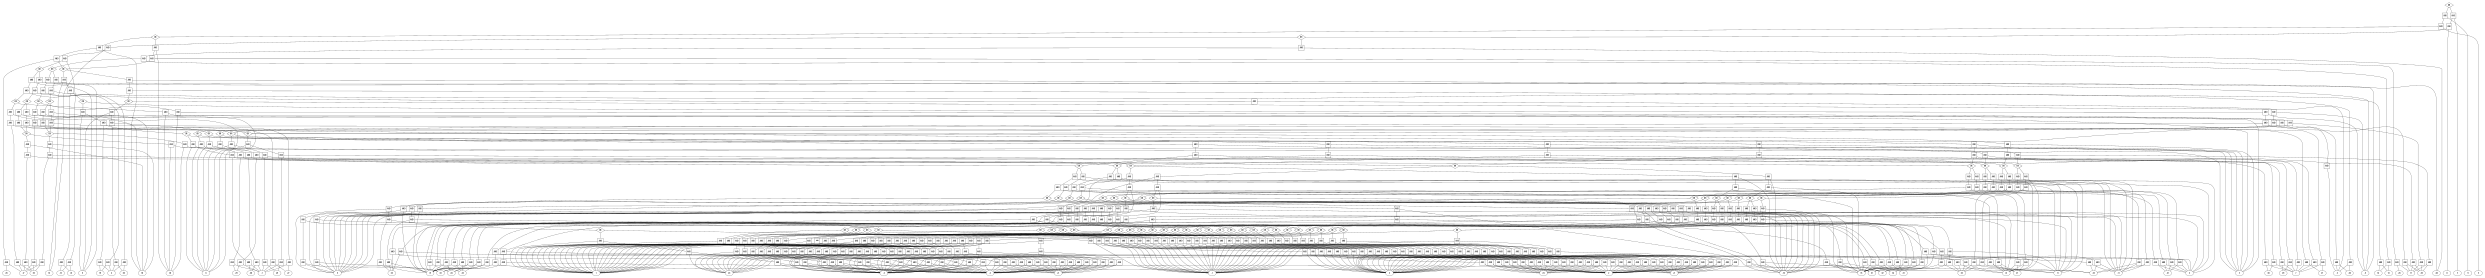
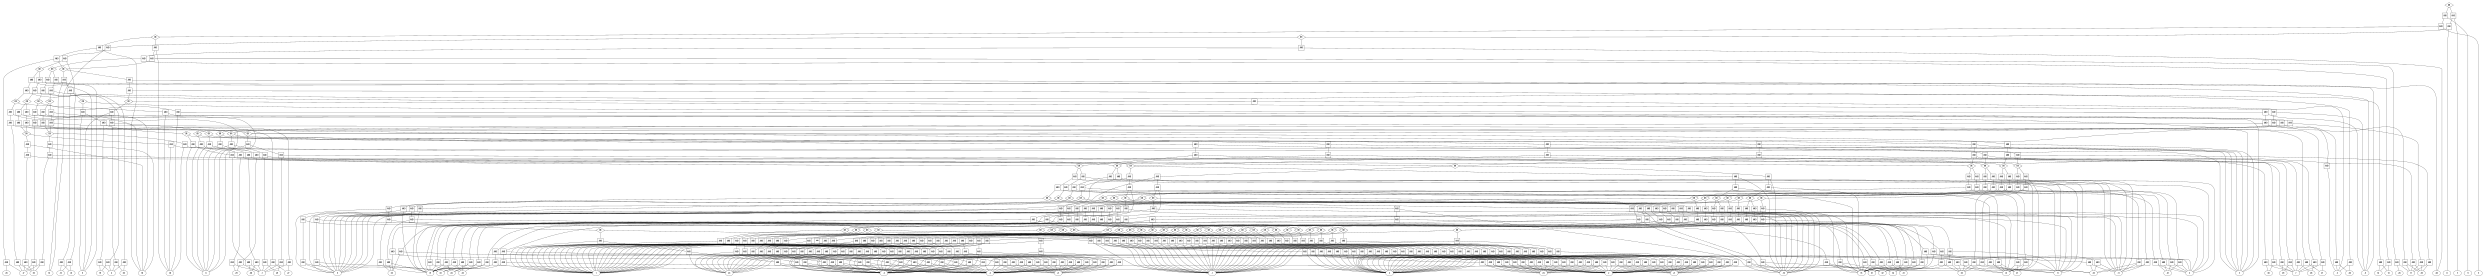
none -> (2311, 273)
